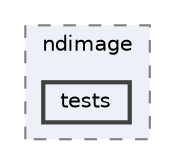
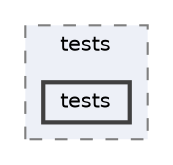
(88, 45) -> (86, 45)
